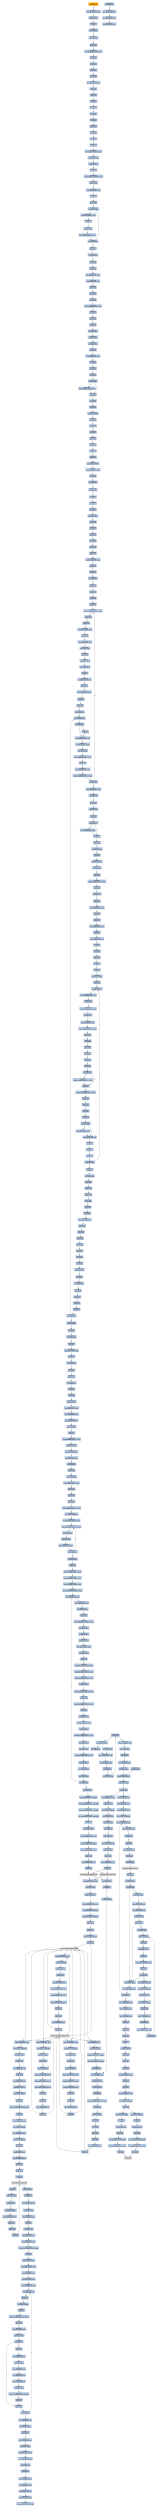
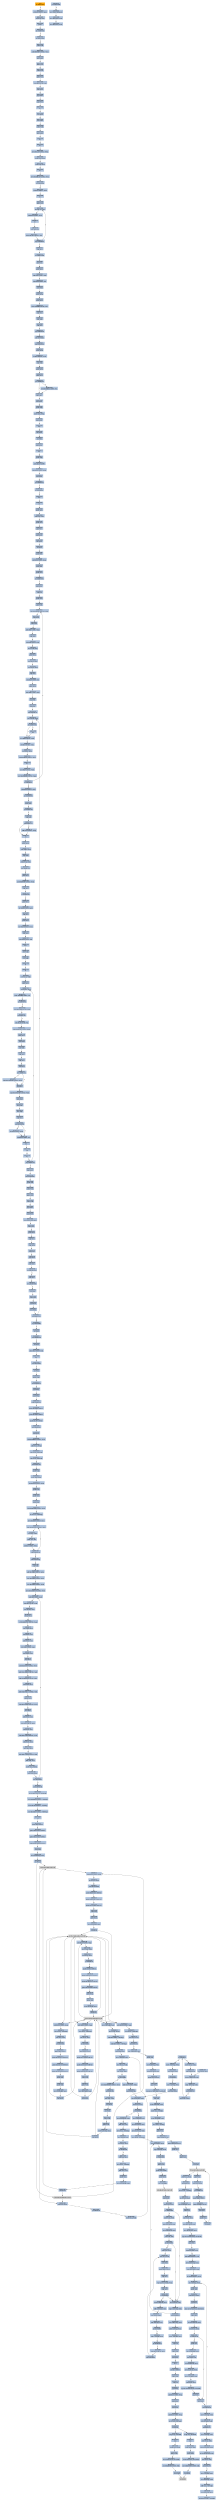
none -> (130, 2084)
